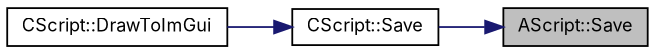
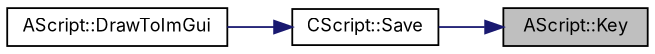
(117, 27) -> (117, 27)
(576, 27) -> (576, 27)
